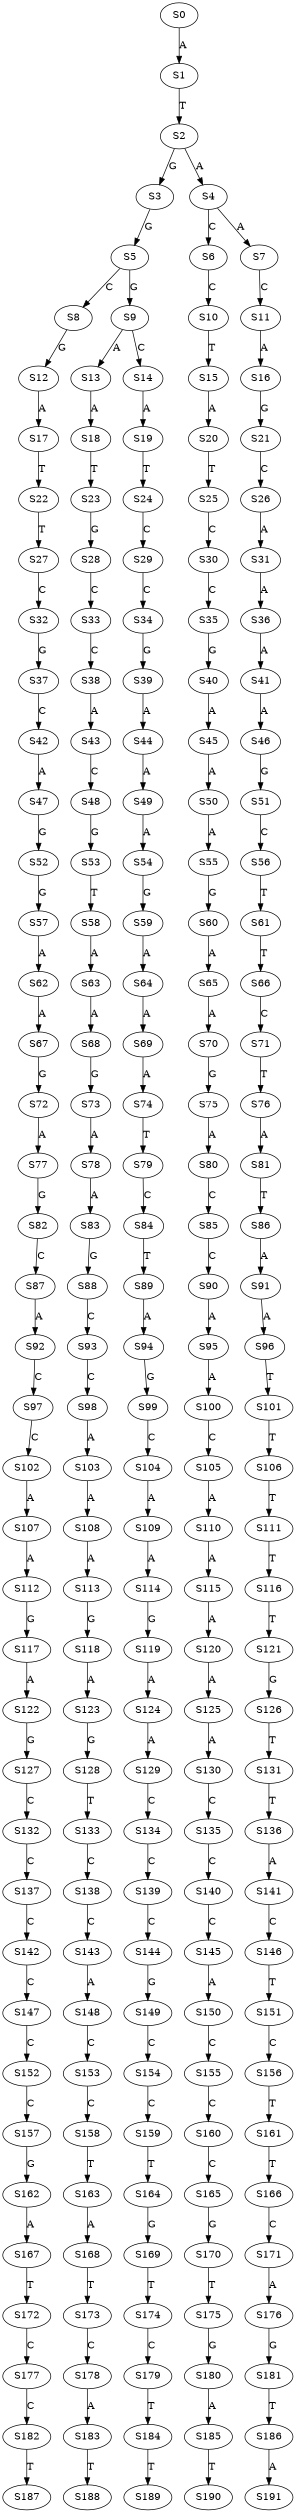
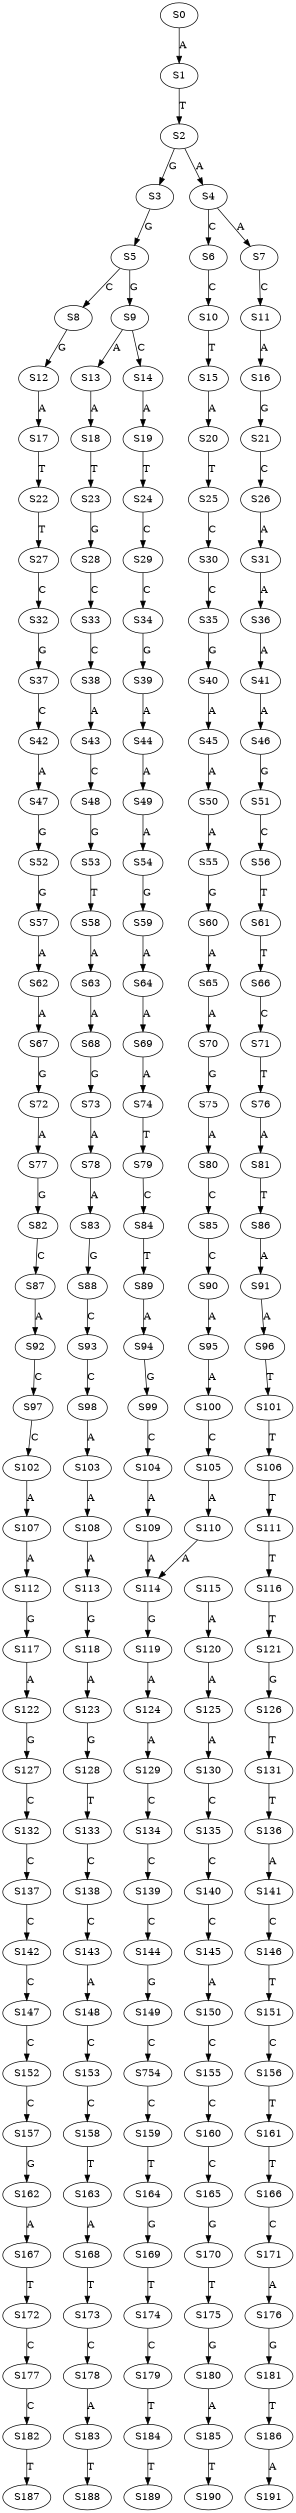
(208, 1556) -> (181, 1556)
(148, 2074) -> (148, 2074)
